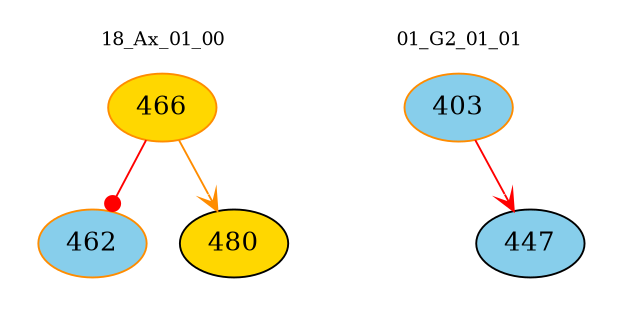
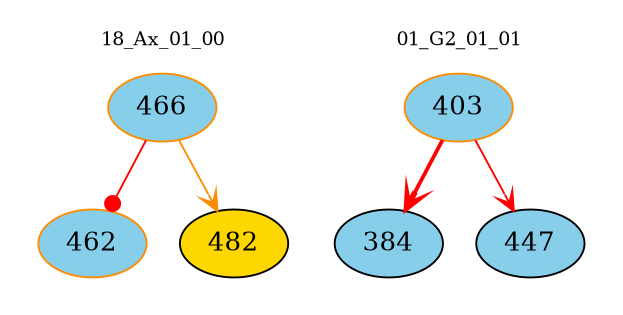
(162, 108) -> (162, 108)
(234, 243) -> (234, 243)
none -> (389, 243)
